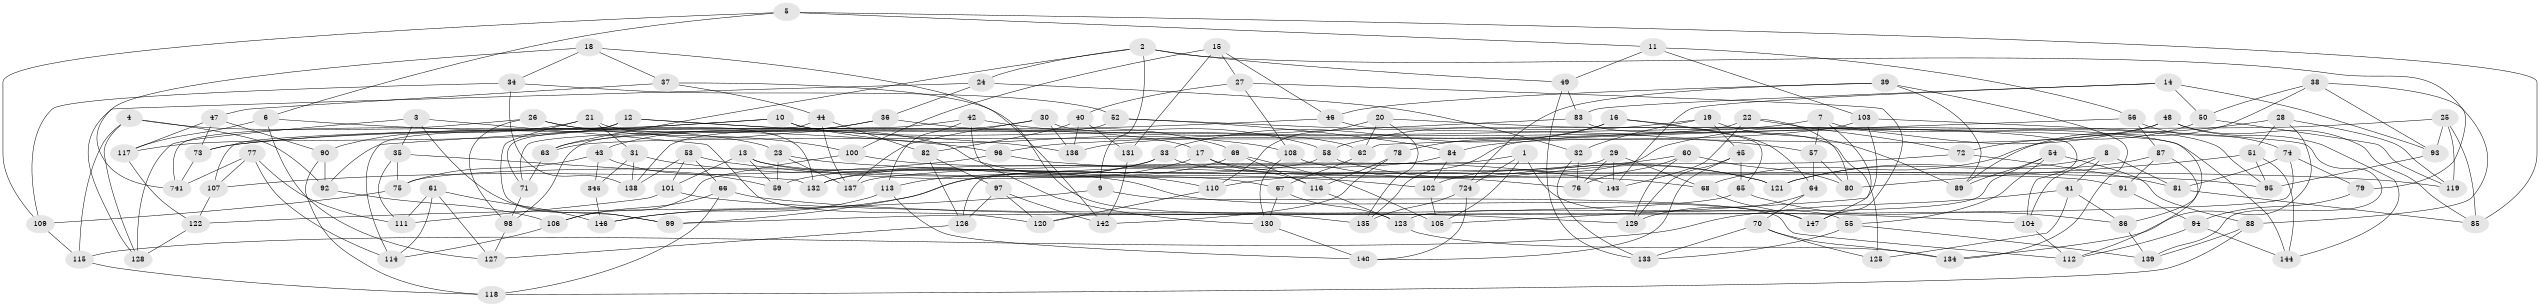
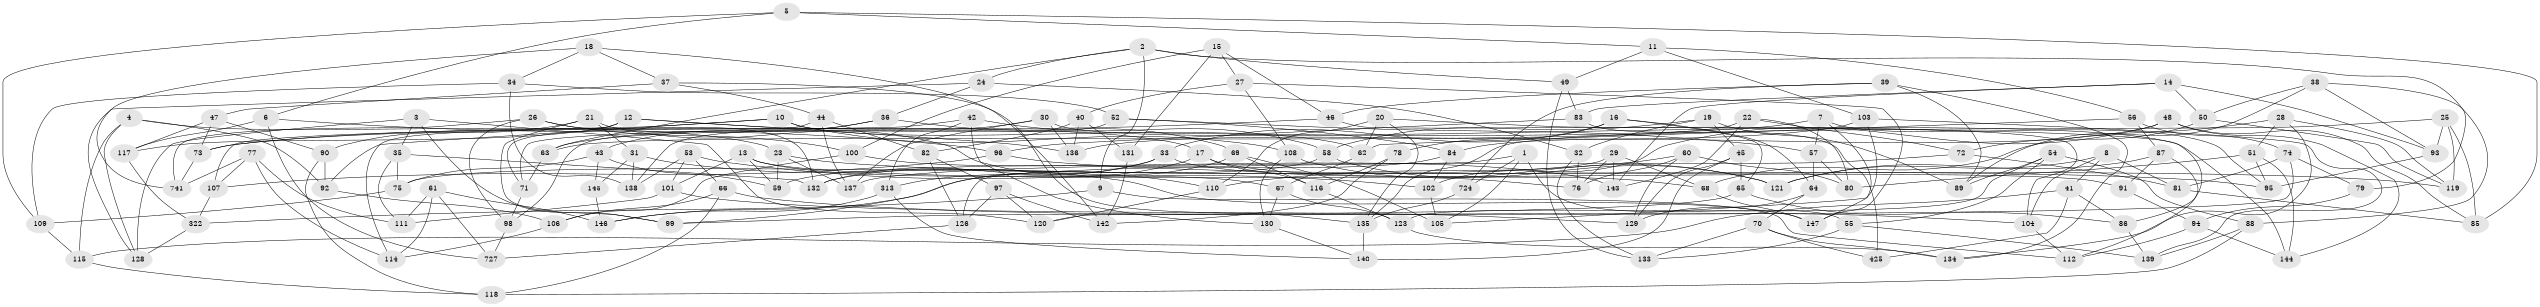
(594, 189) -> (594, 189)
(887, 189) -> (887, 189)
(196, 224) -> (196, 224)
(1437, 247) -> (1363, 242)
(491, 260) -> (491, 260)
(1876, 260) -> (1876, 260)
